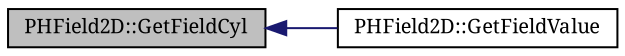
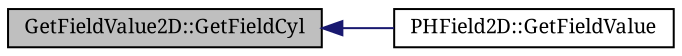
(137, 28) -> (165, 28)
